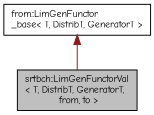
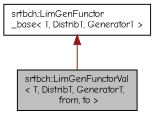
(77, 20) -> (77, 20)
